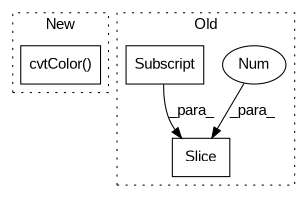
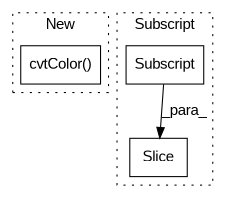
(206, 25) -> (165, 25)
(254, 65) -> none
